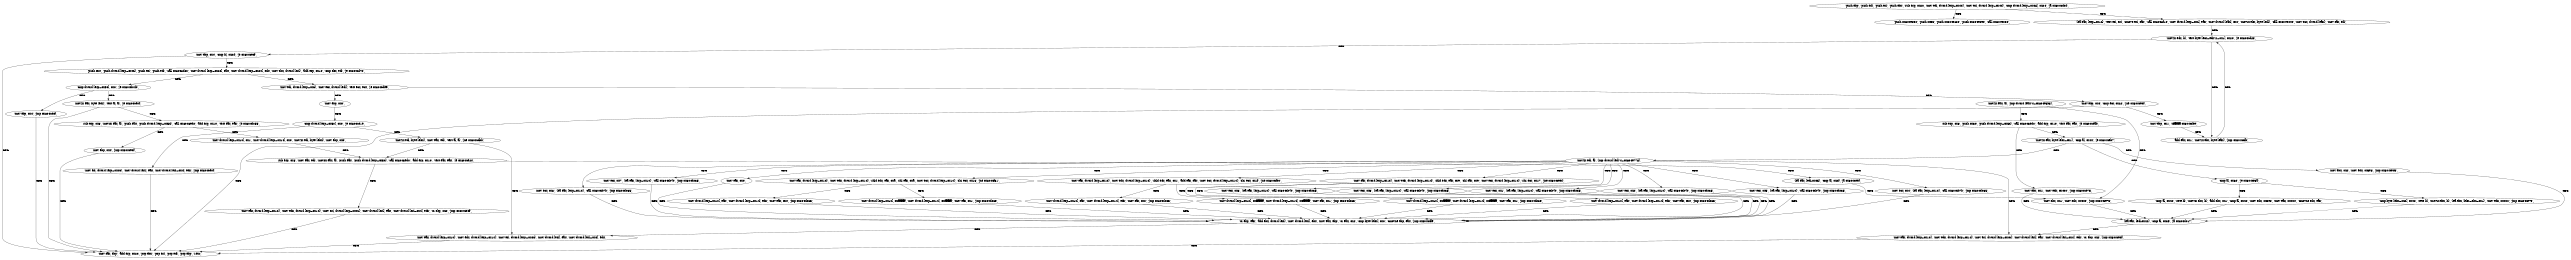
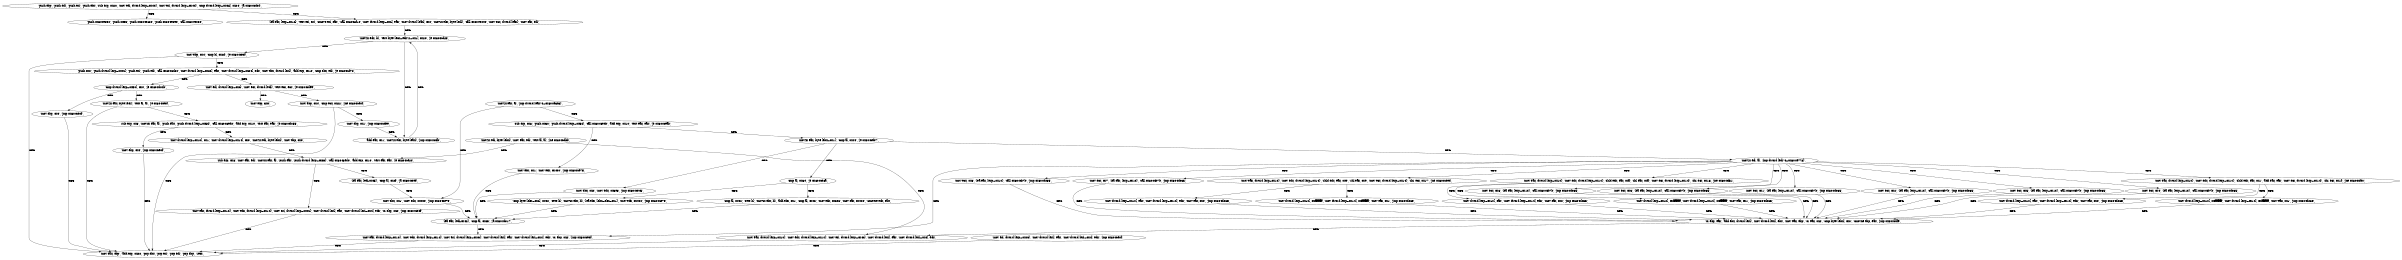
(335, 104) -> (260, 104)
(335, 124) -> none
(2174, 124) -> (369, 124)
(736, 181) -> none
